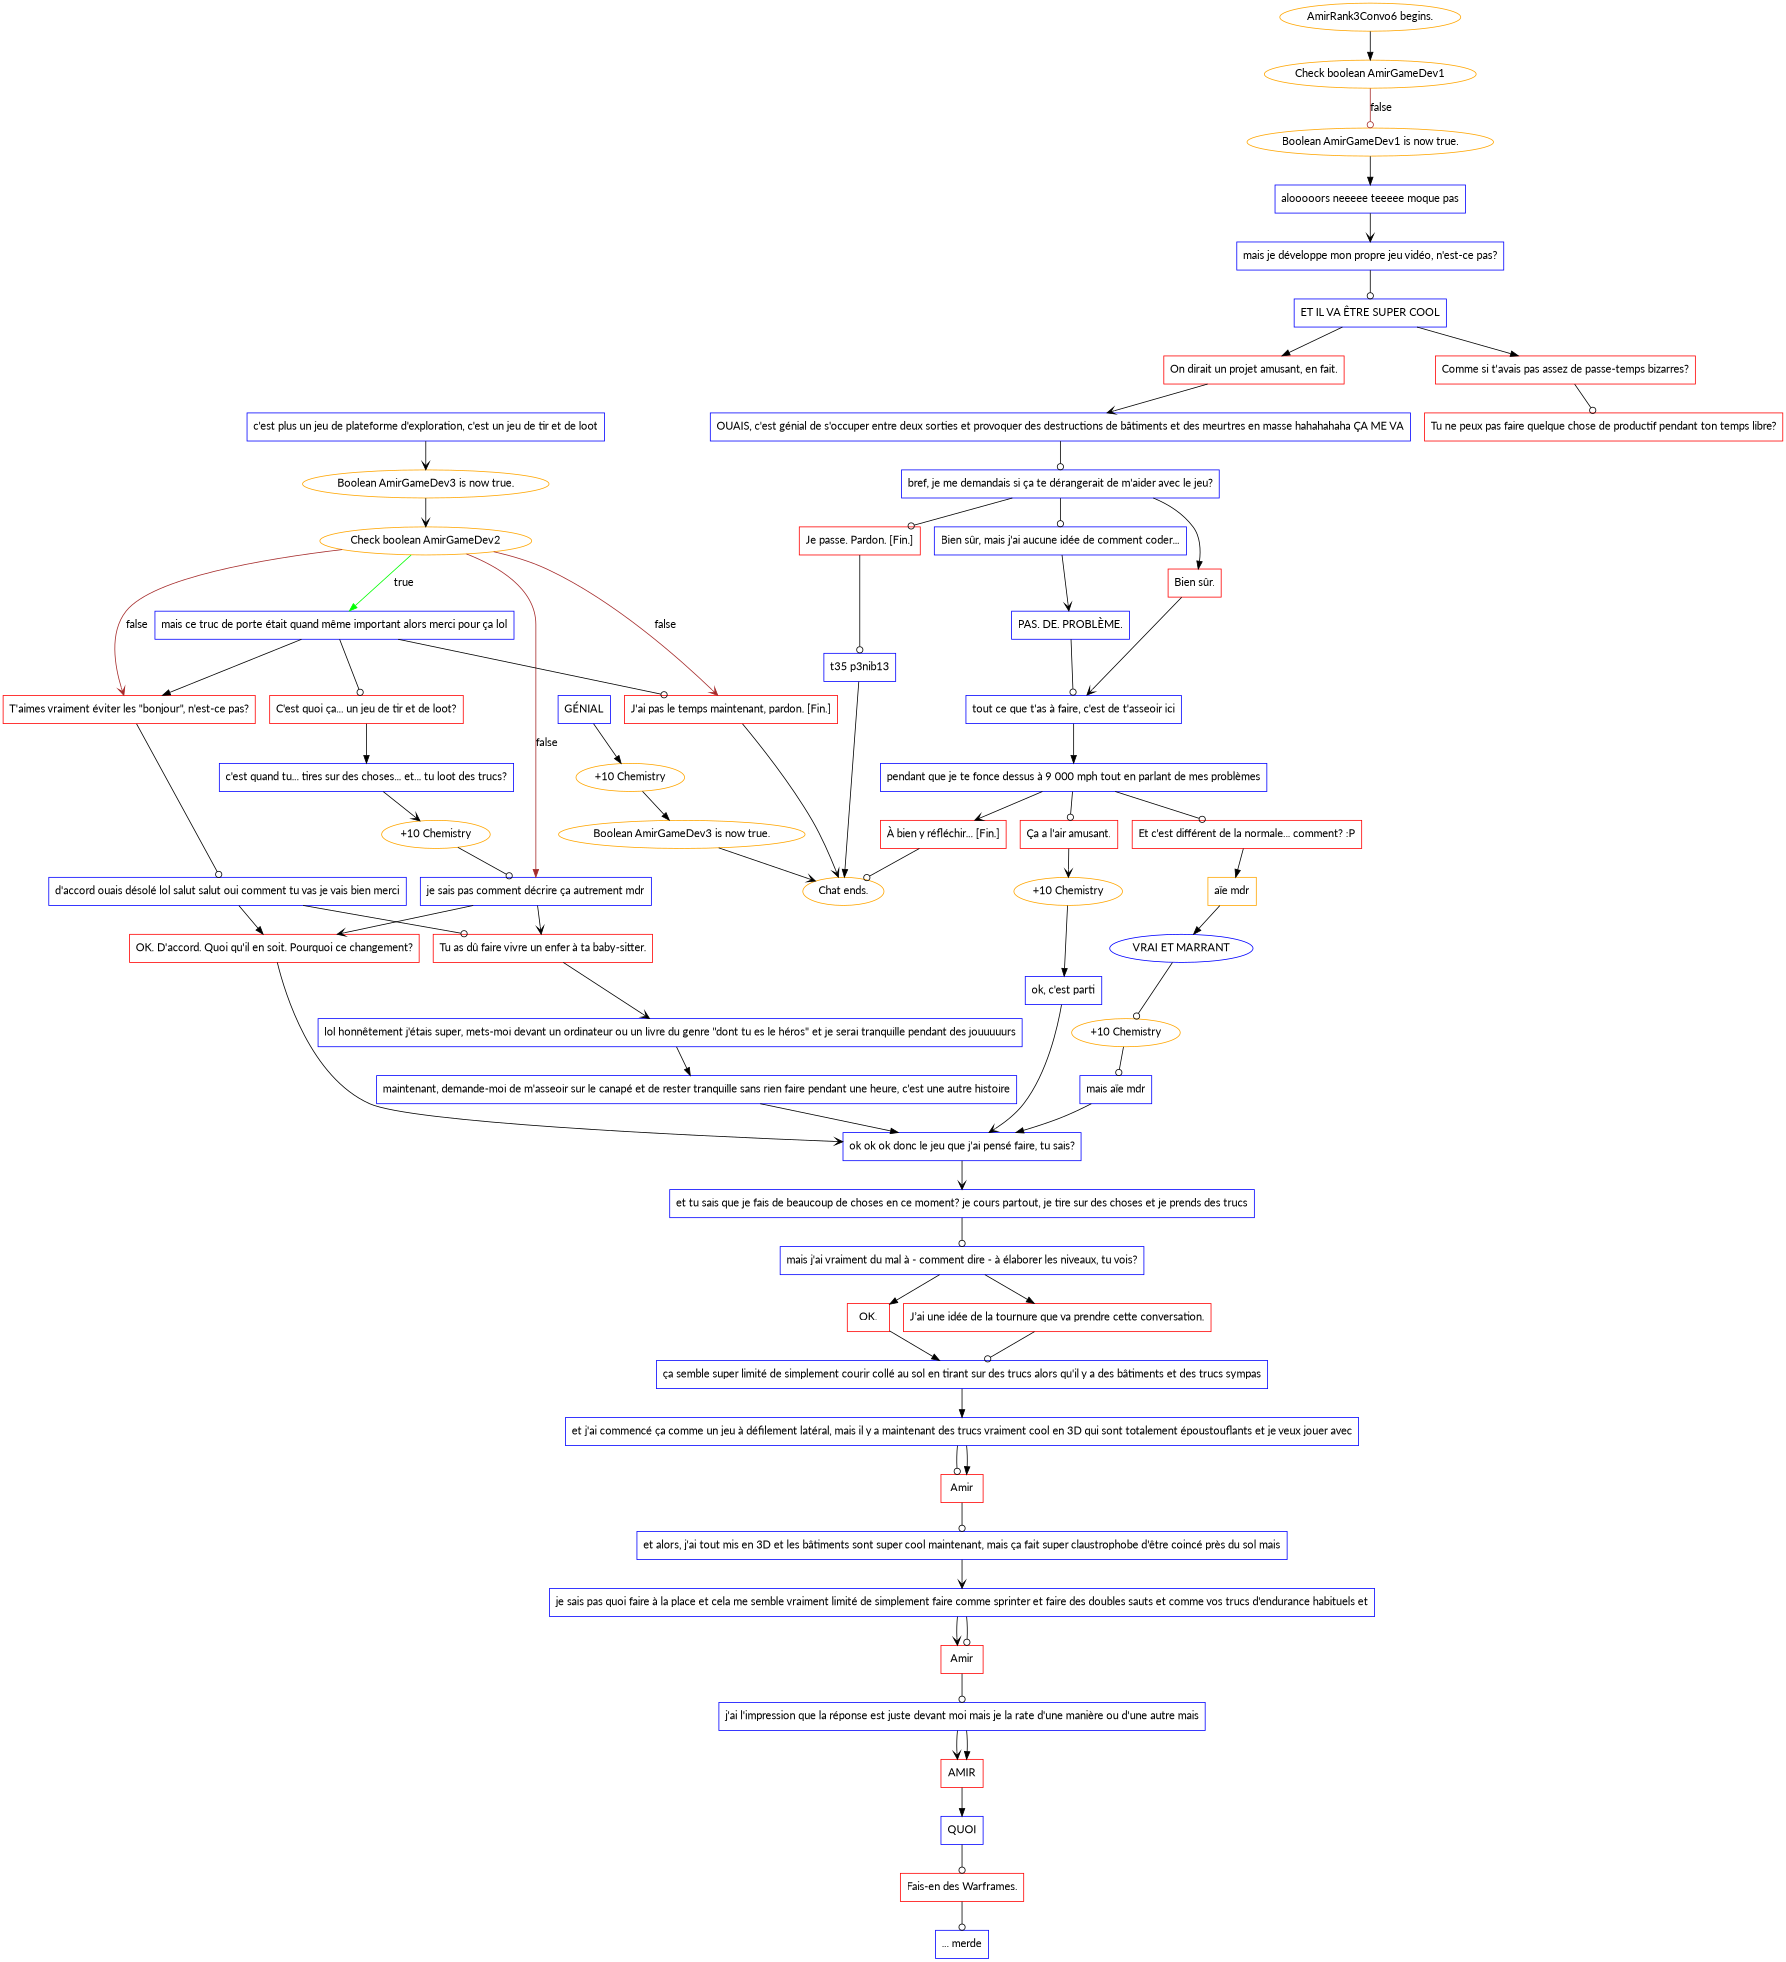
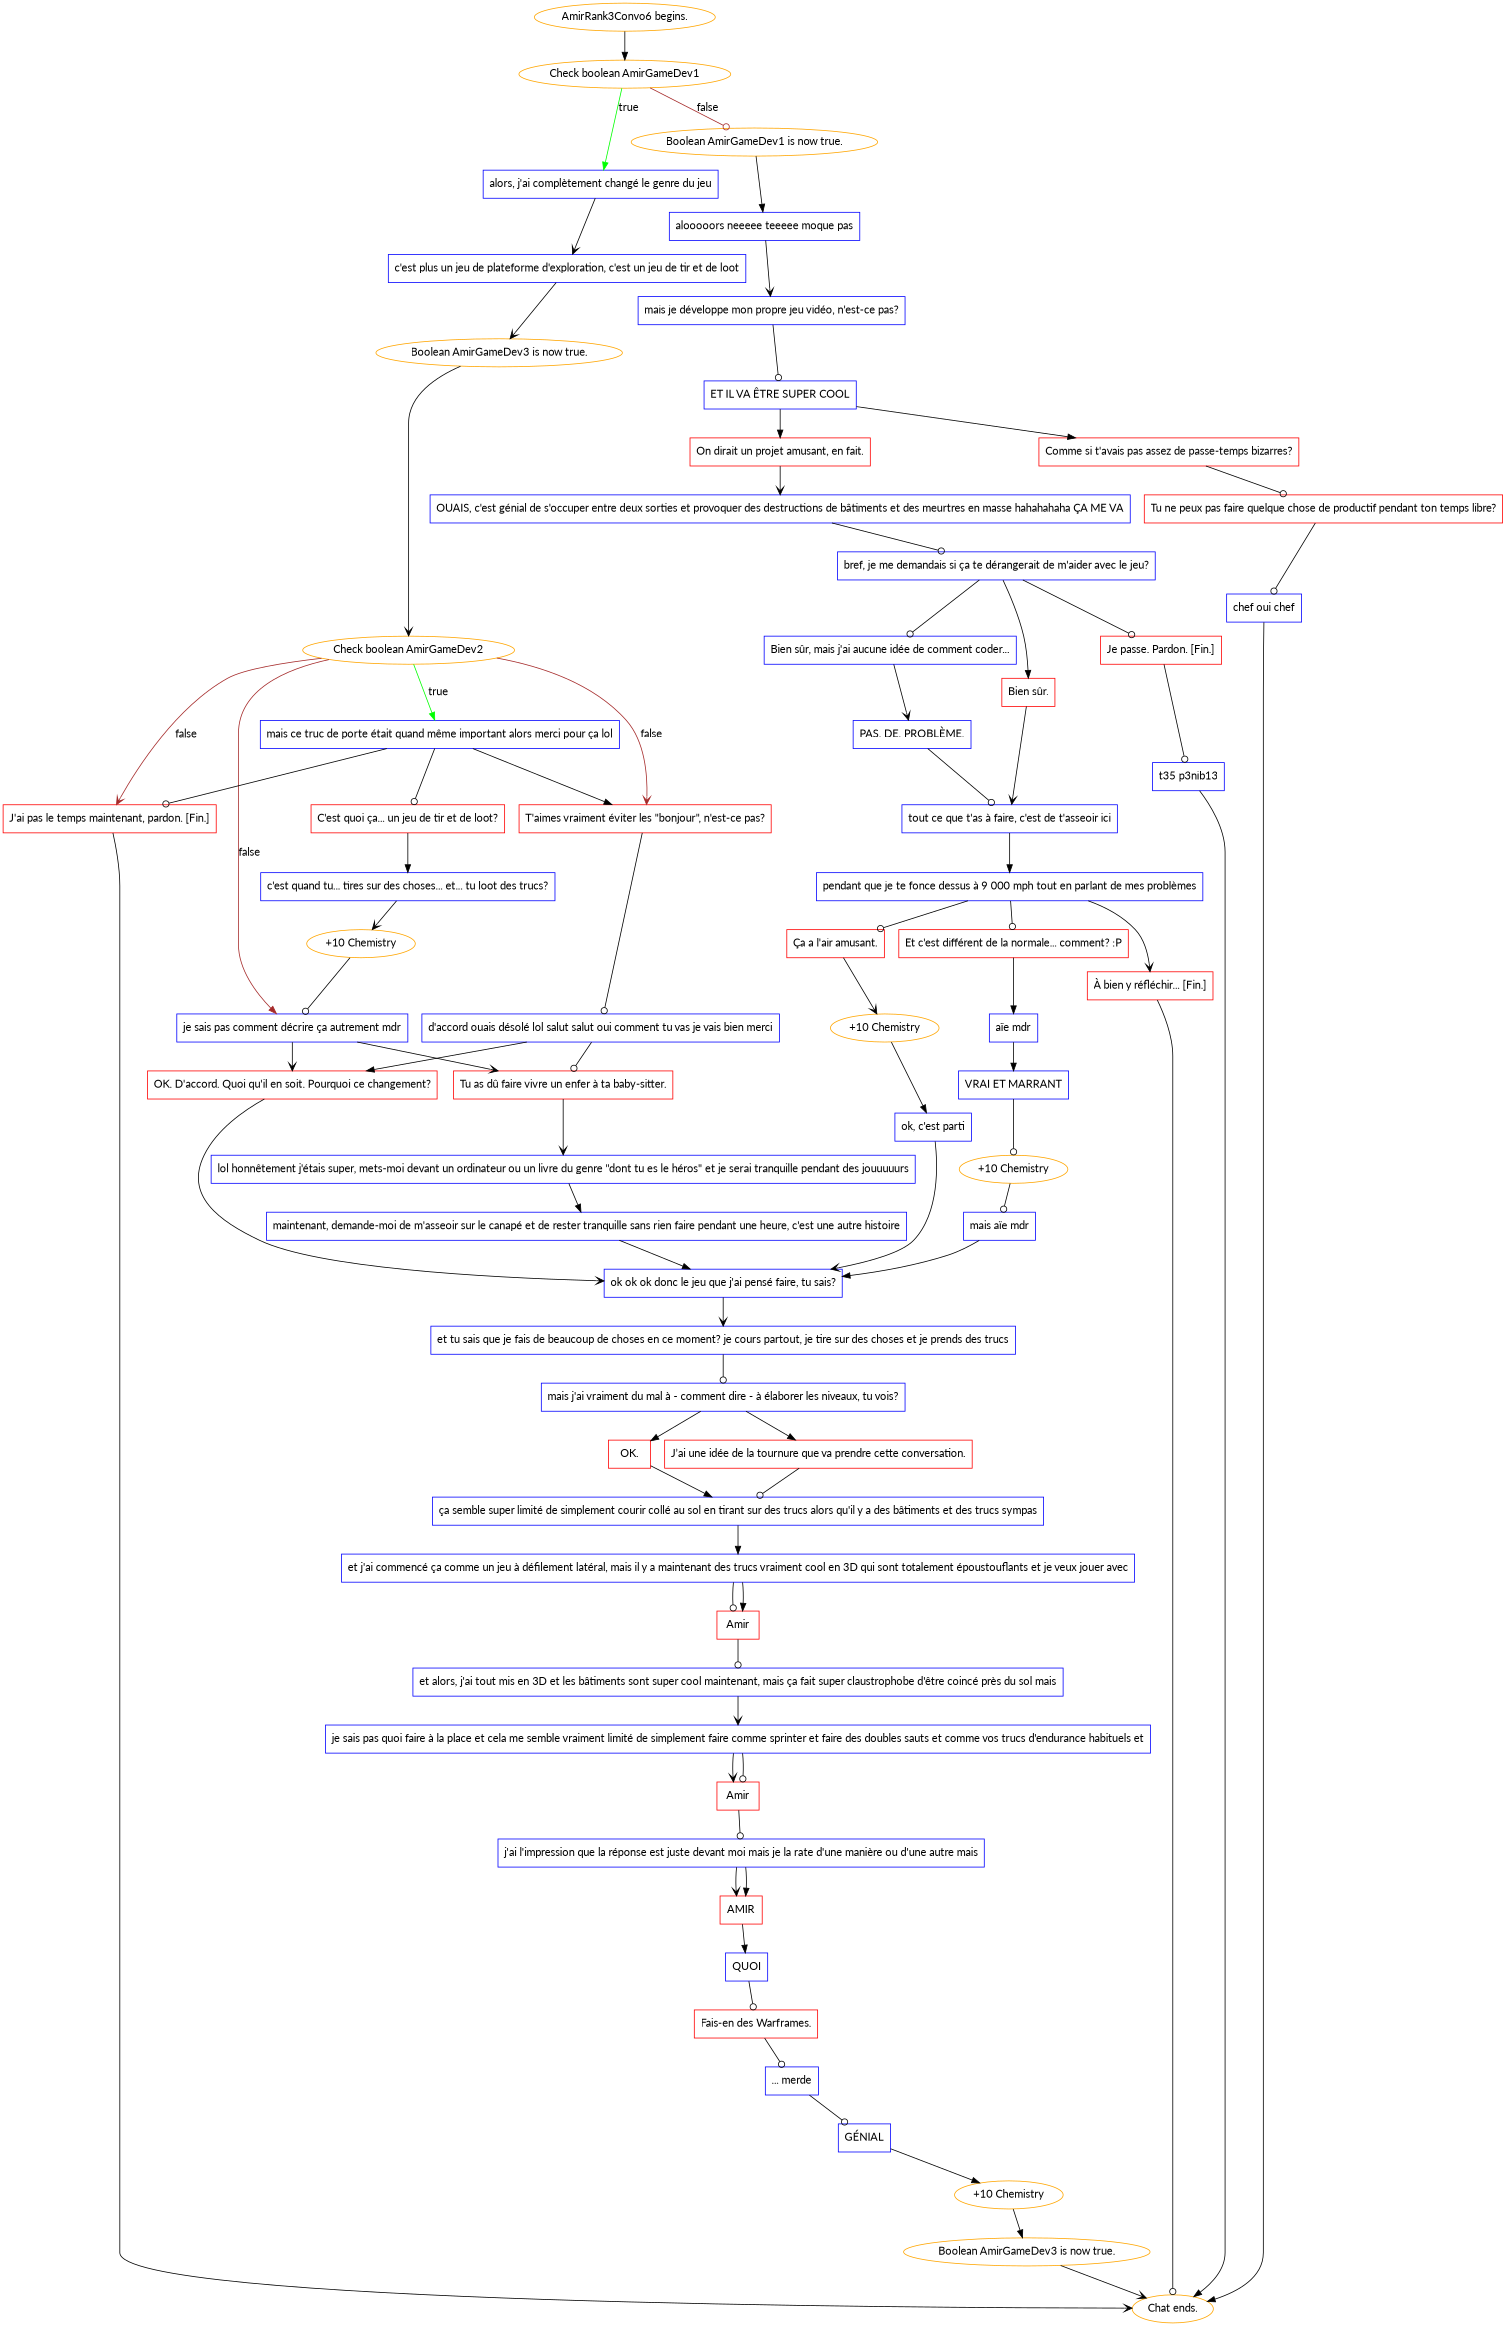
none -> (601, 184)
none -> (1264, 608)
(1232, 891) -> (1014, 1028)
(1181, 948) -> (1014, 1085)
none -> (826, 2108)
